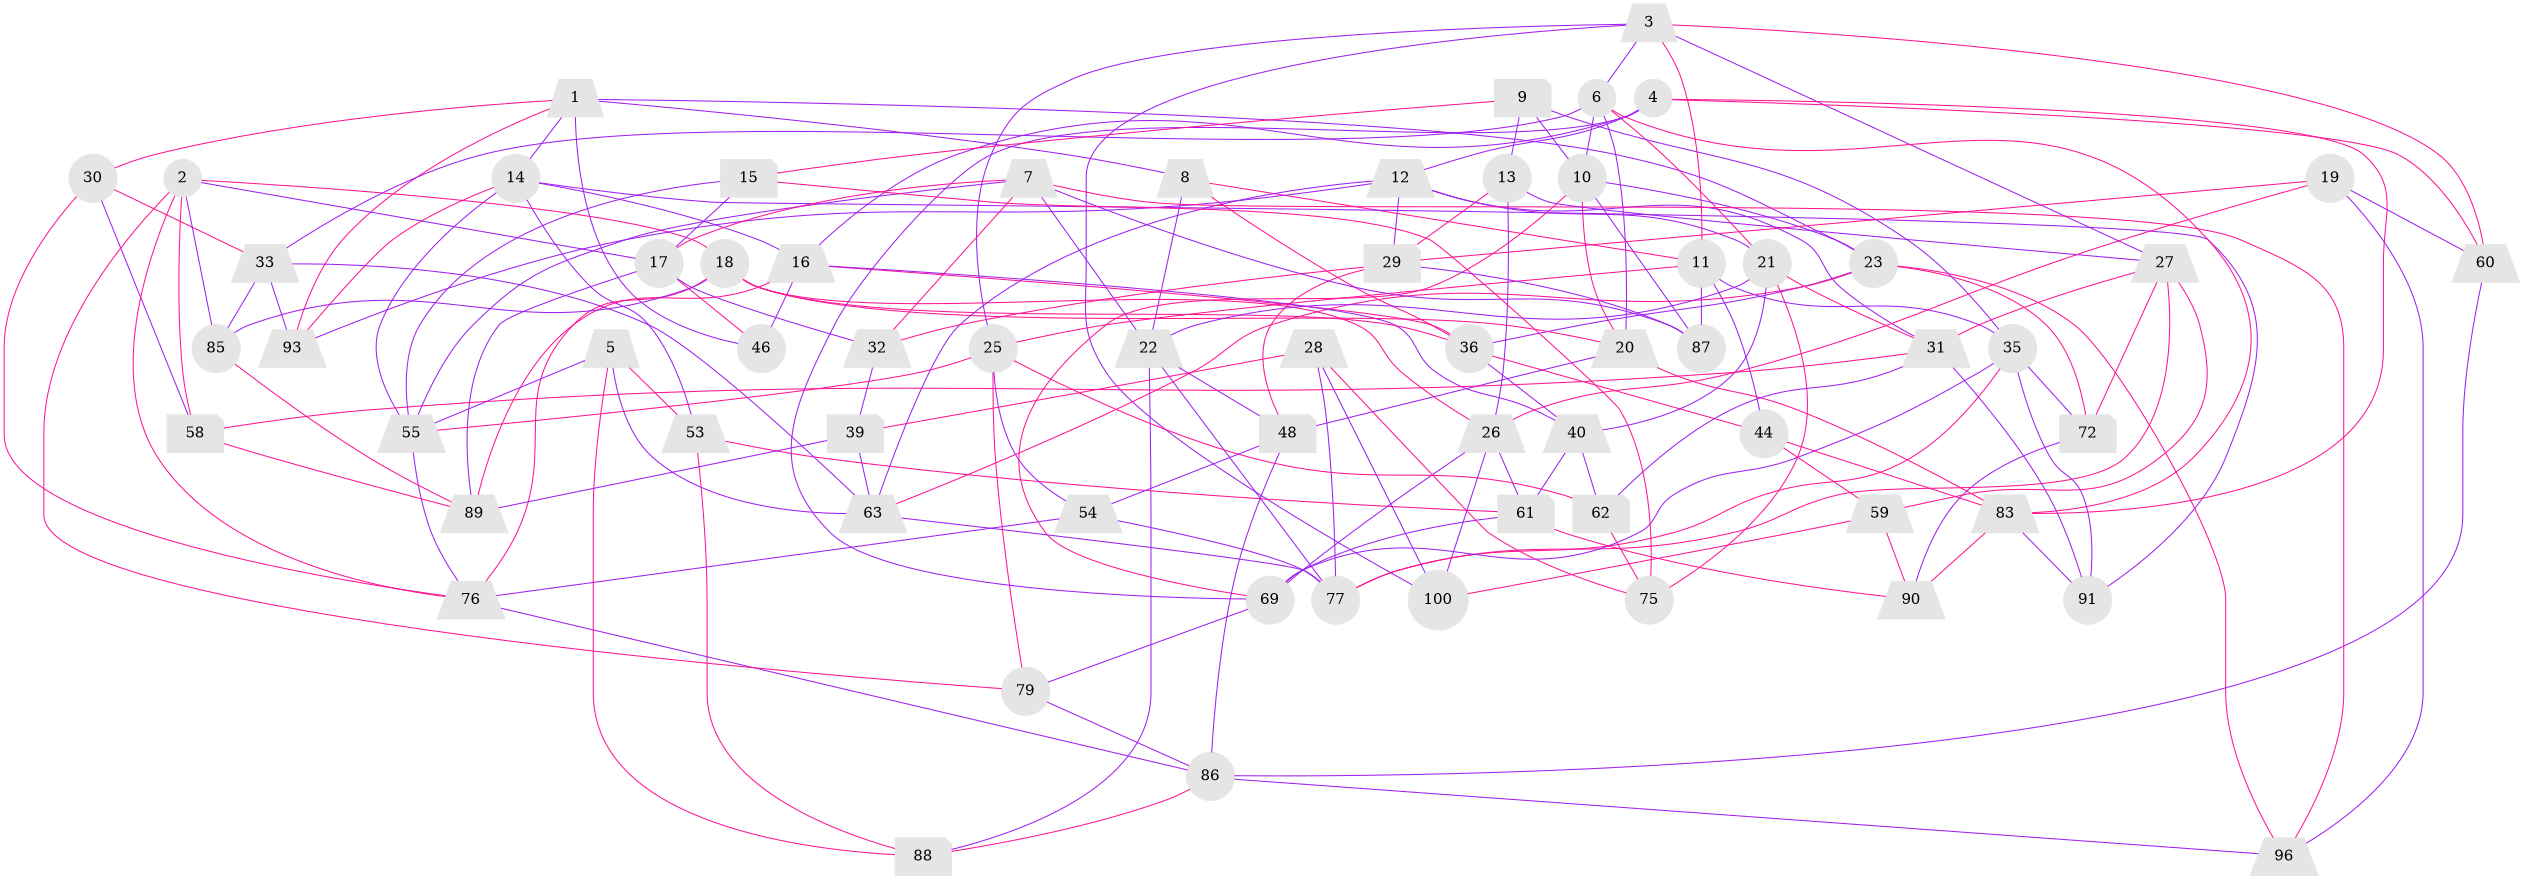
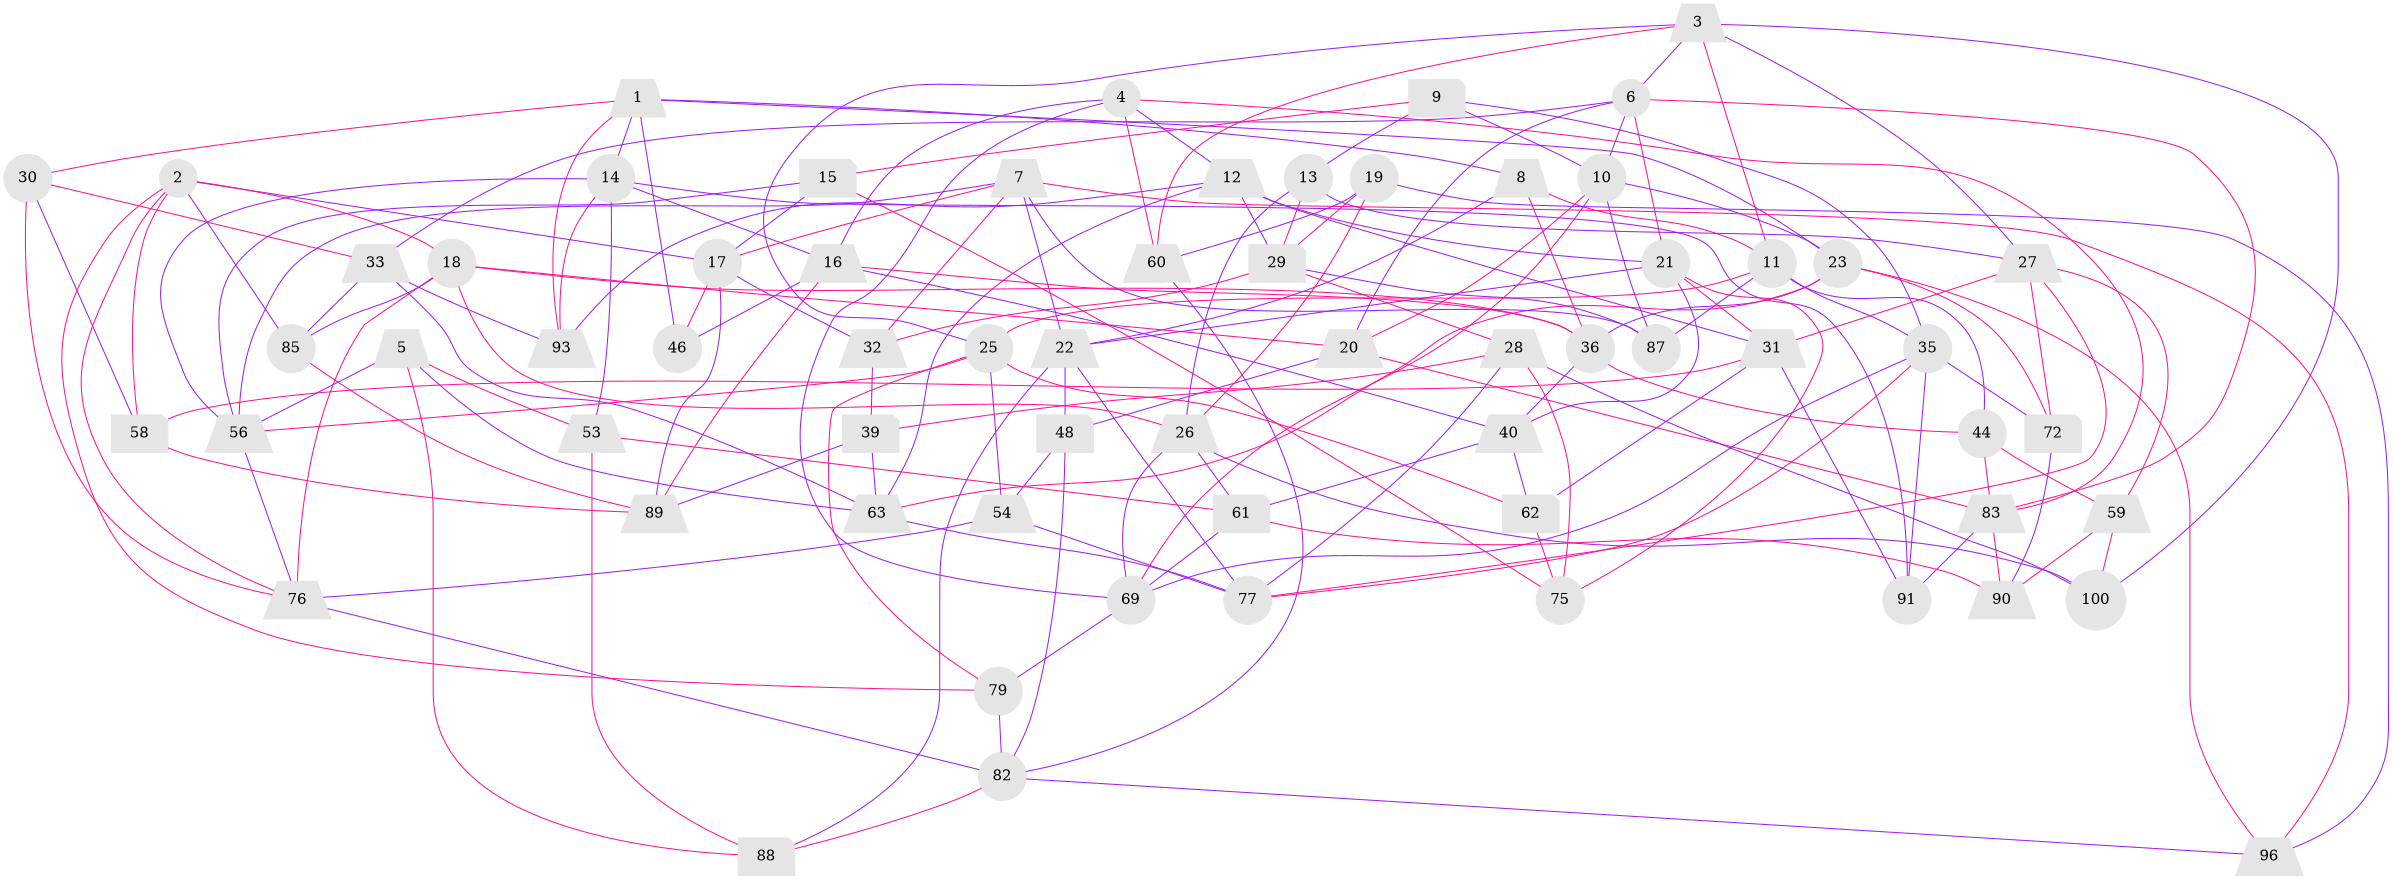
(1266, 336) -> (1431, 318)
(412, 434) -> (239, 434)
(1211, 776) -> (1002, 776)
